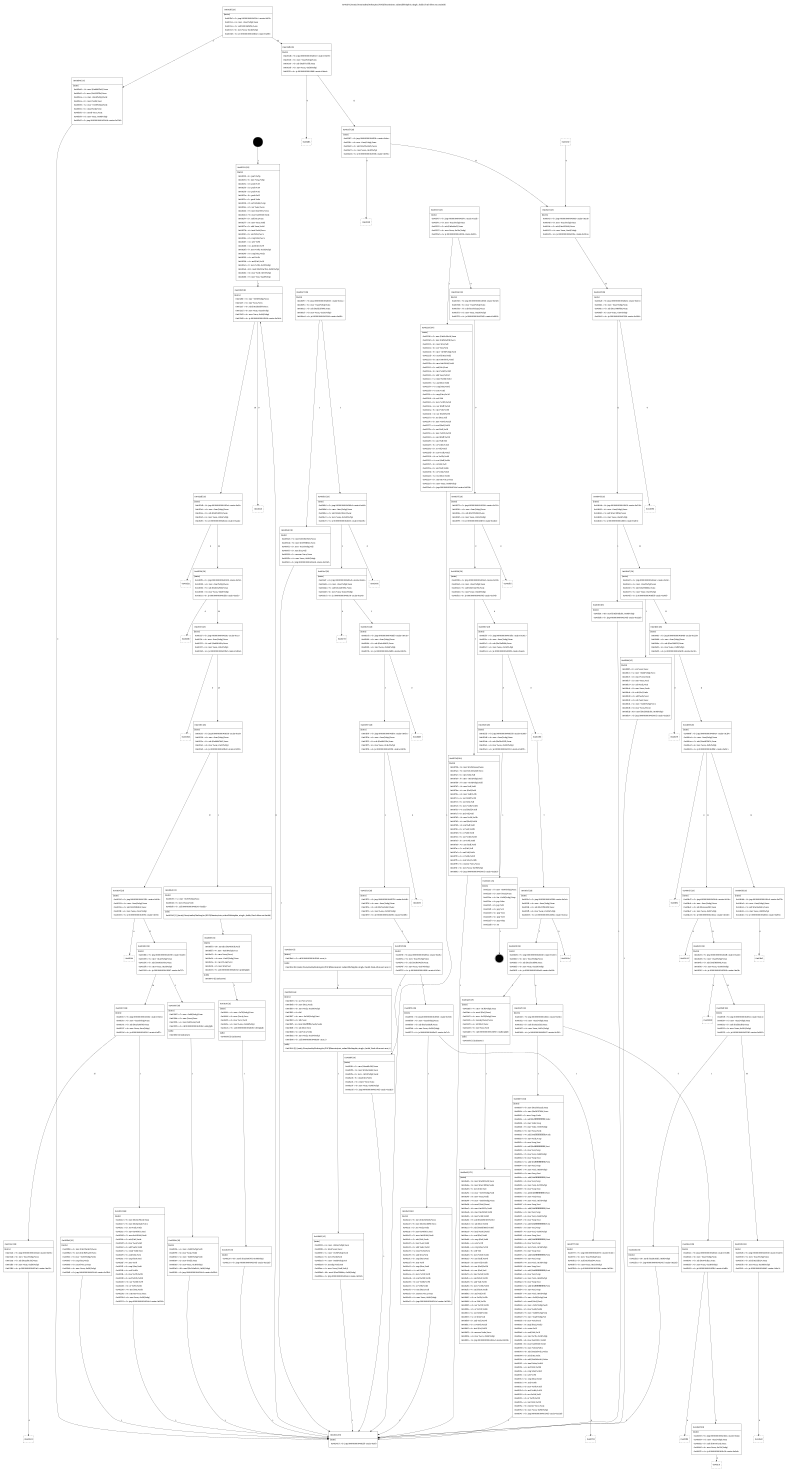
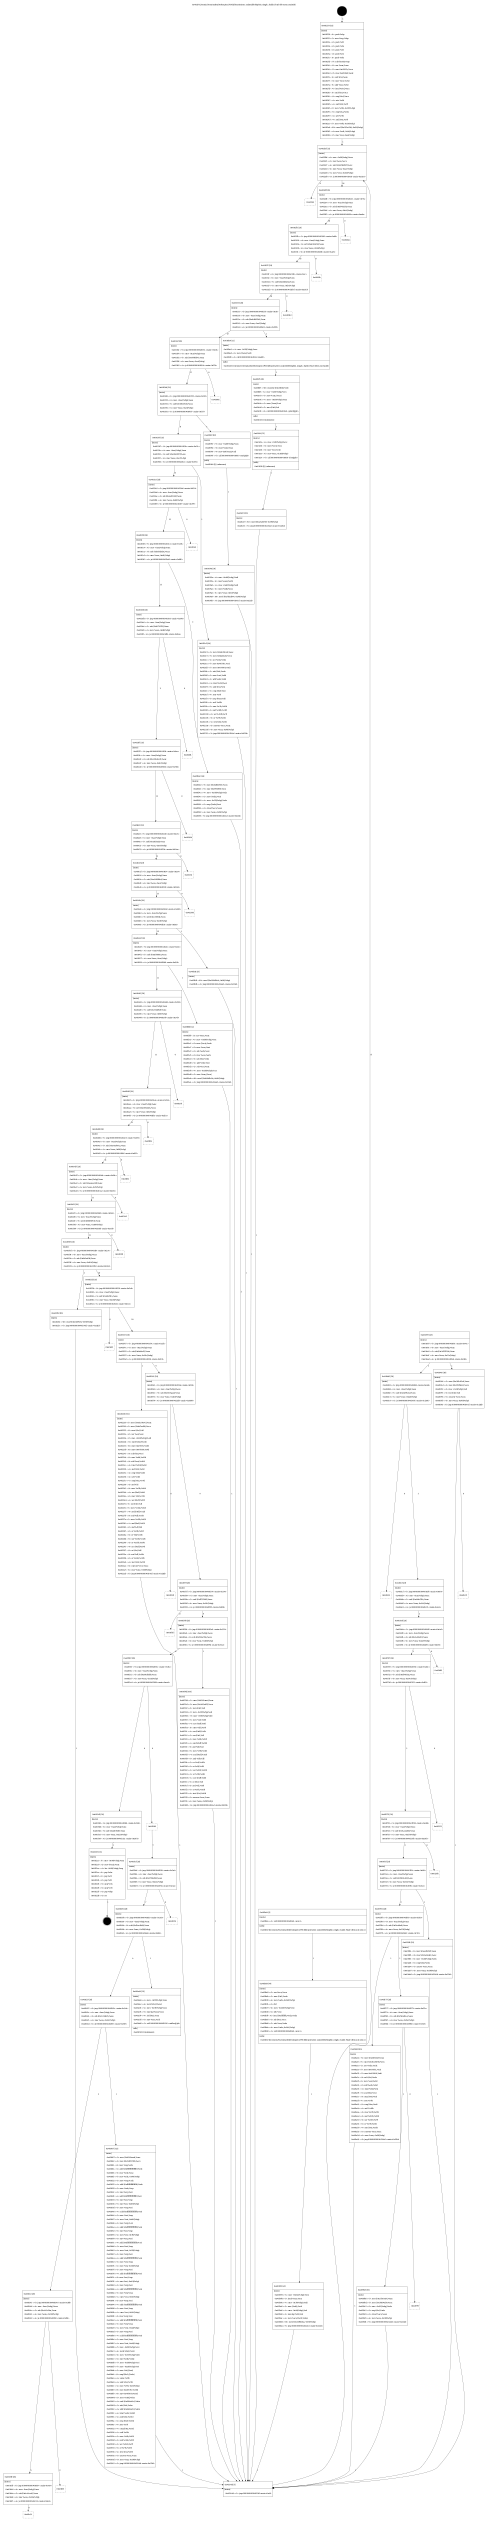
(565, 175) -> (183, 861)
none -> (166, 519)
(342, 617) -> (461, 1499)
(707, 819) -> (105, 1160)
(485, 1256) -> none
none -> (125, 1319)
none -> (170, 1595)
none -> (434, 1874)
none -> (399, 2157)
